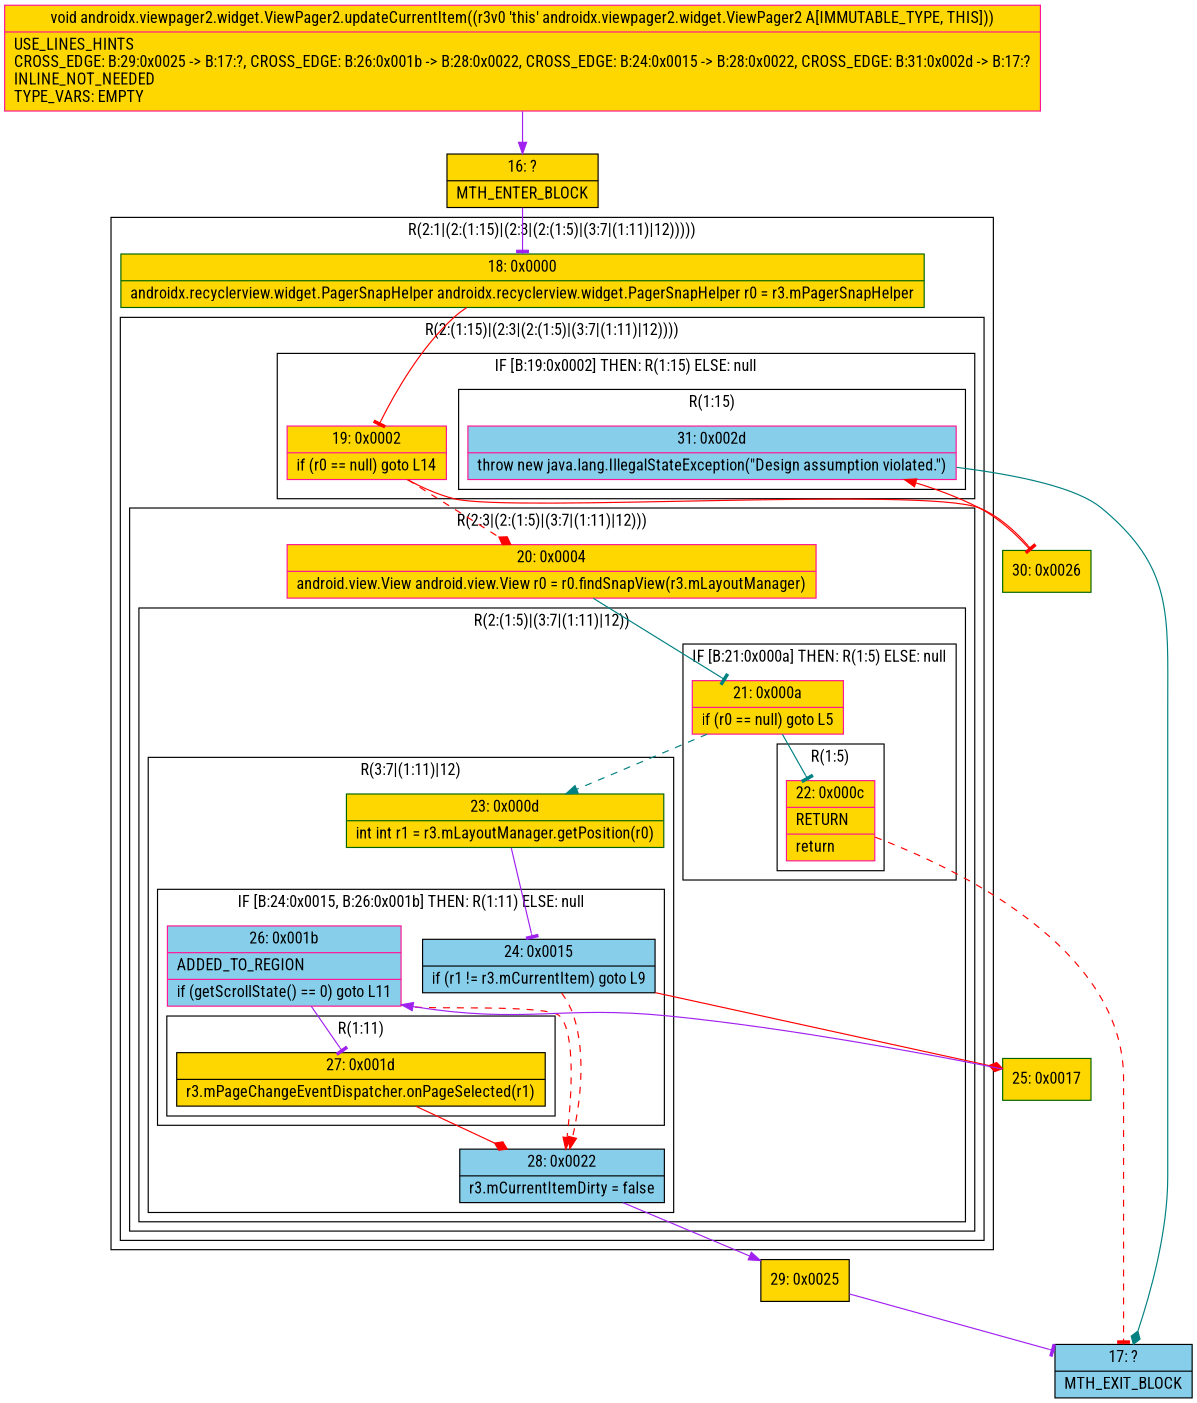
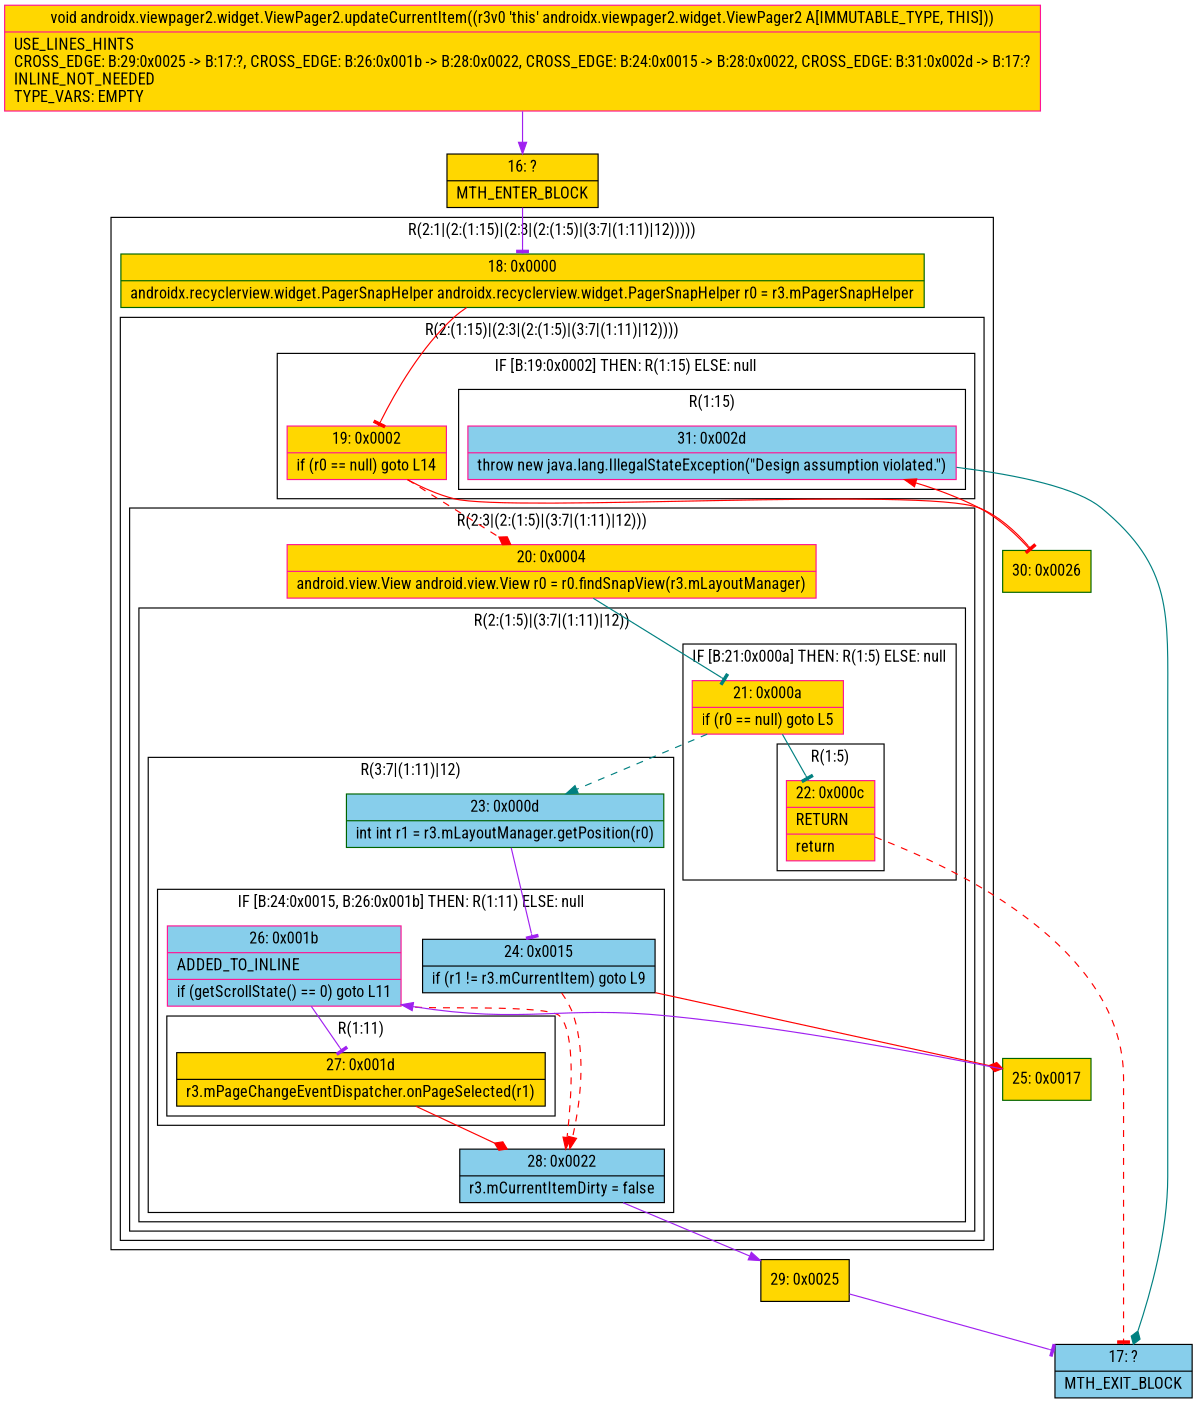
(505, 821) -> (505, 821)
(241, 965) -> (238, 965)
